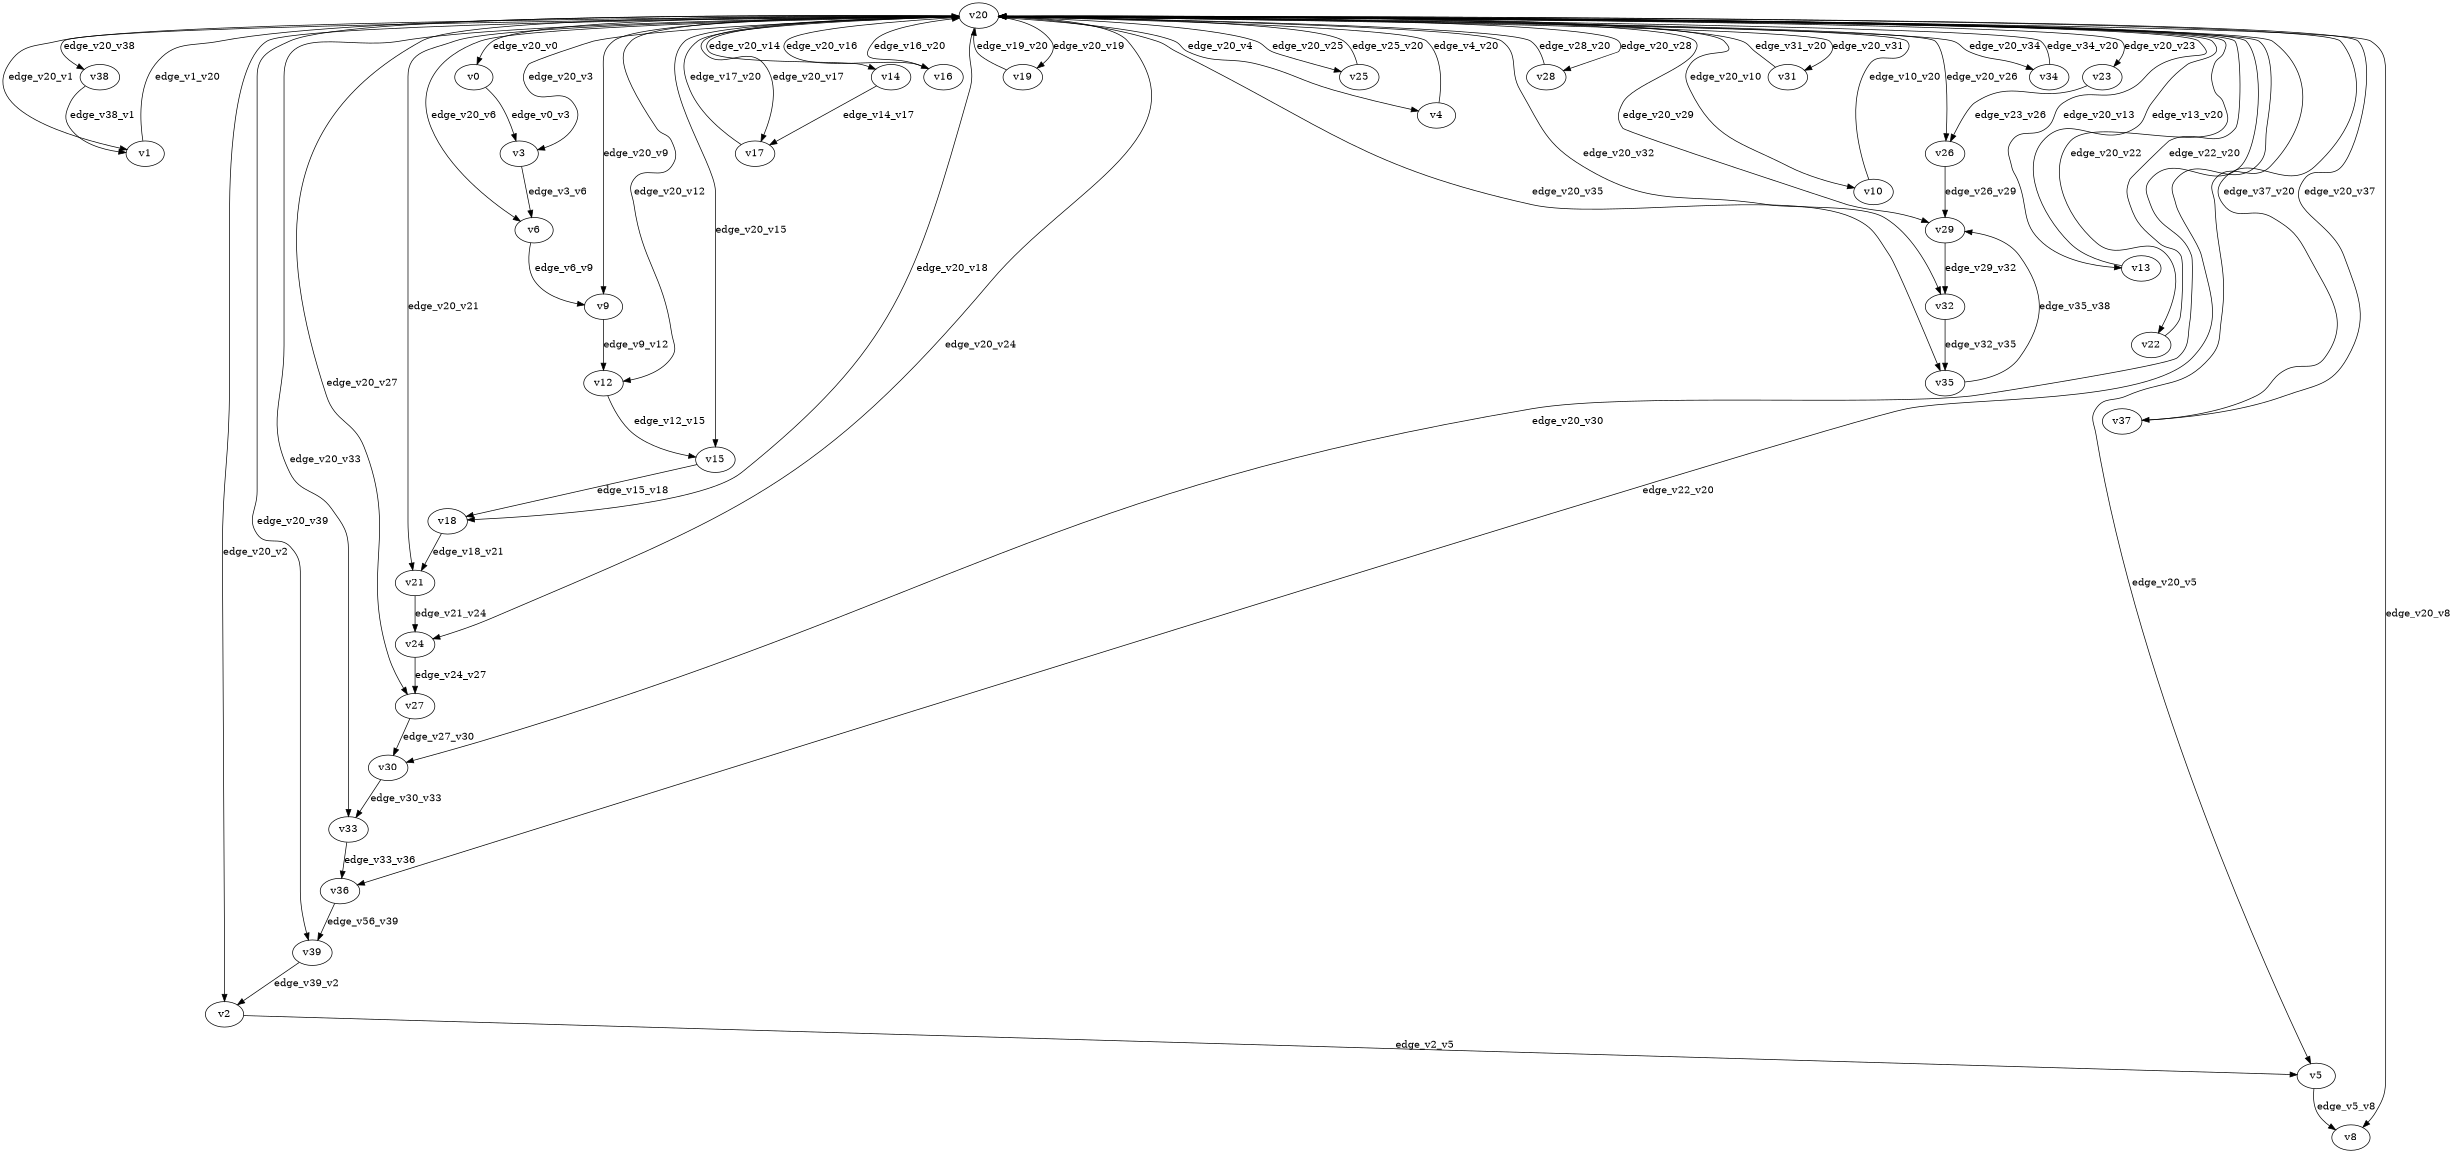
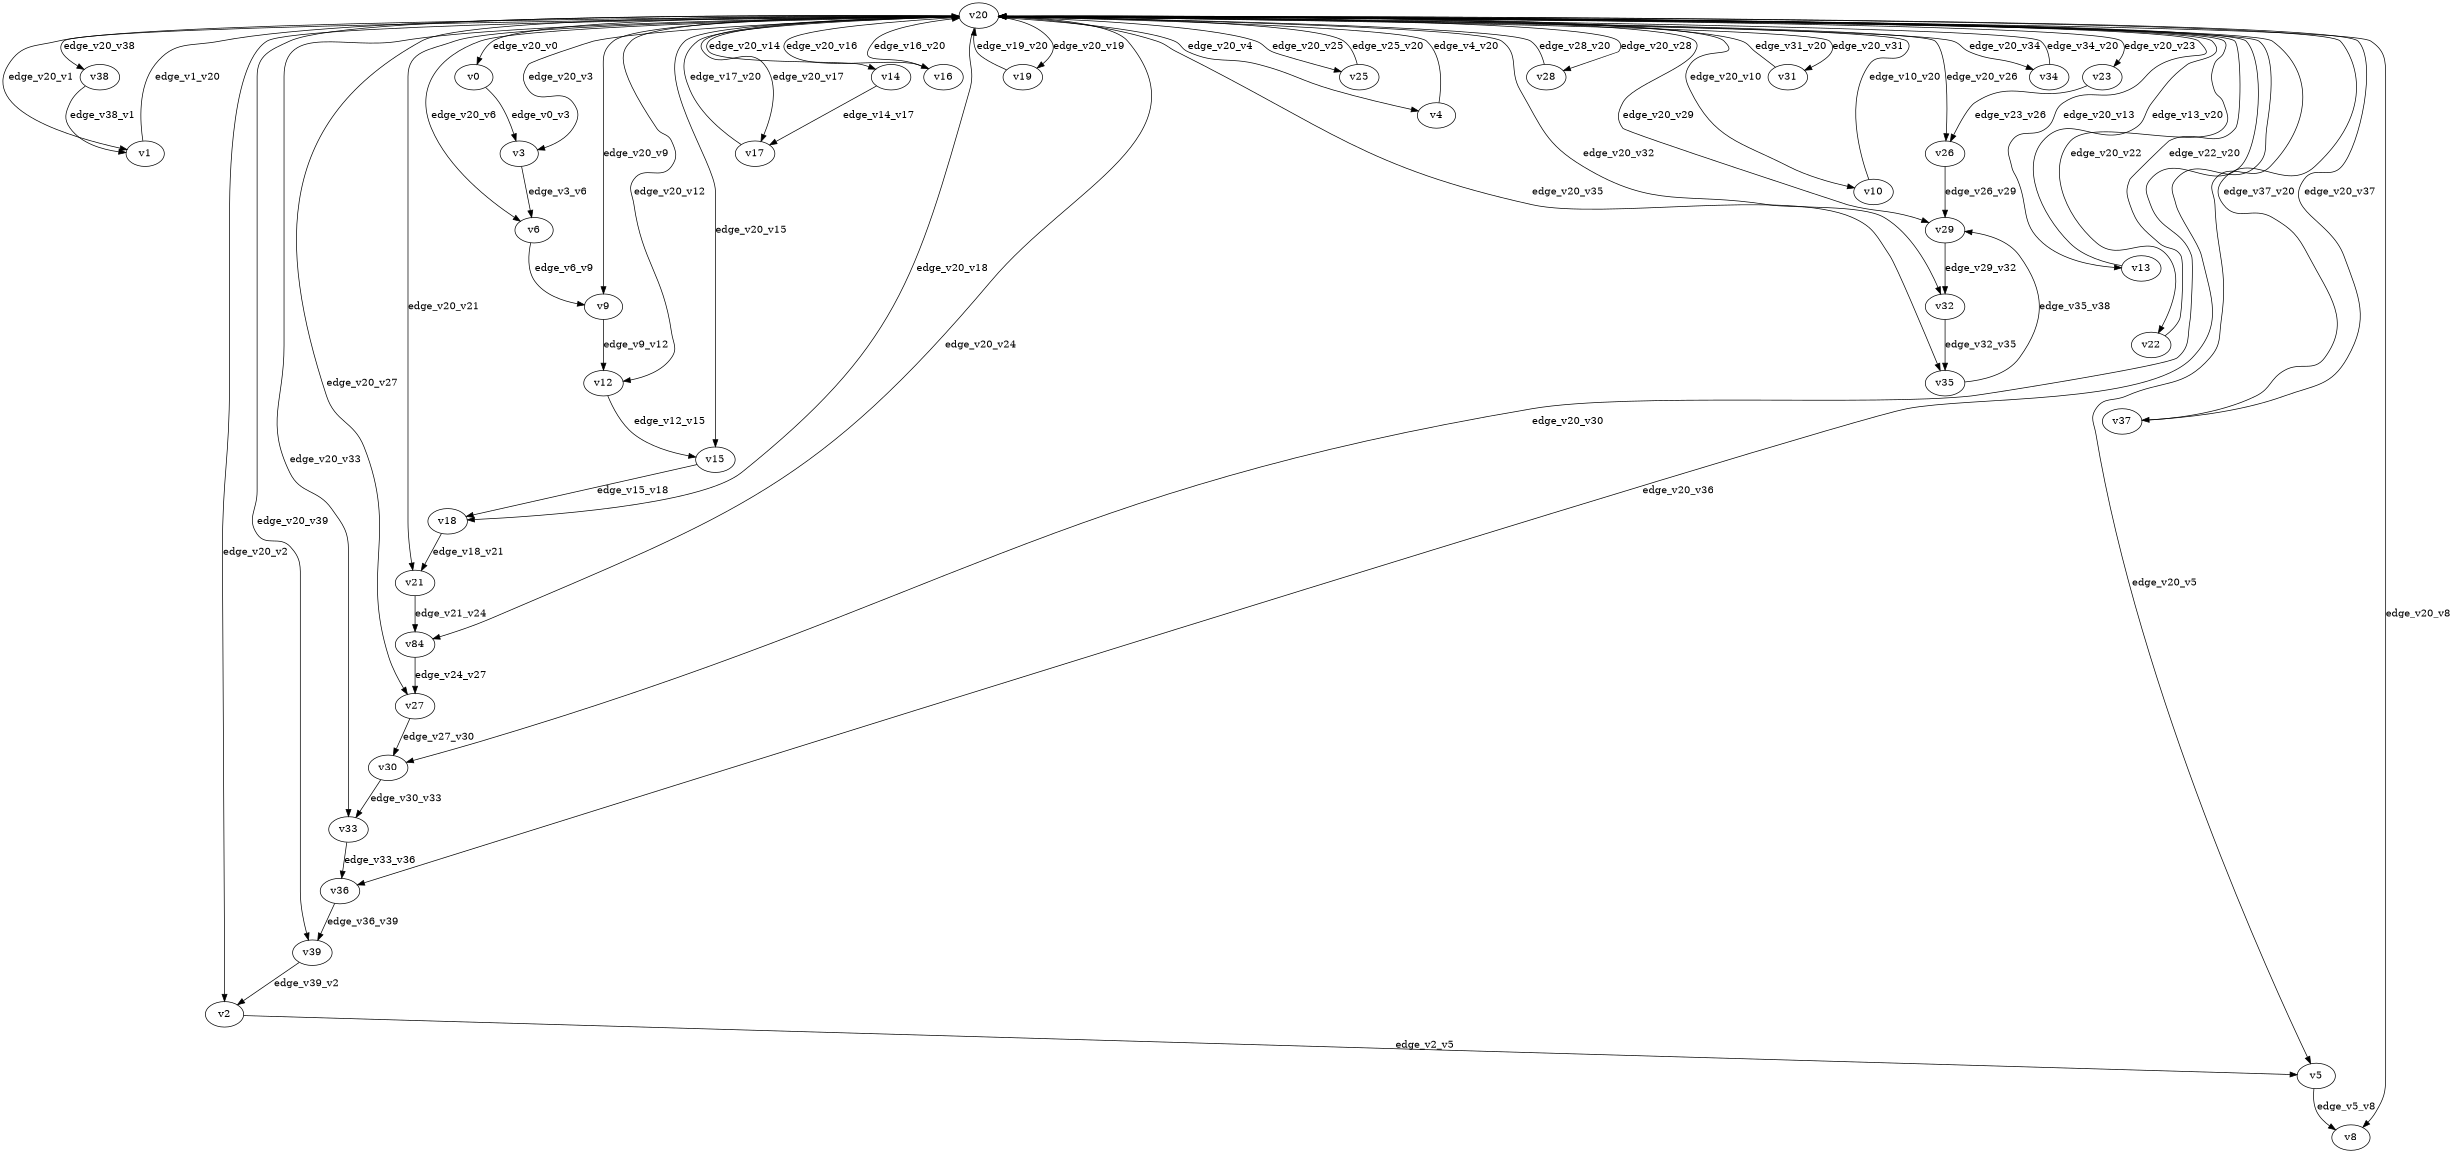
(1678, 491) -> (1678, 491)
(415, 645) -> (415, 645)
(363, 922) -> (363, 922)
